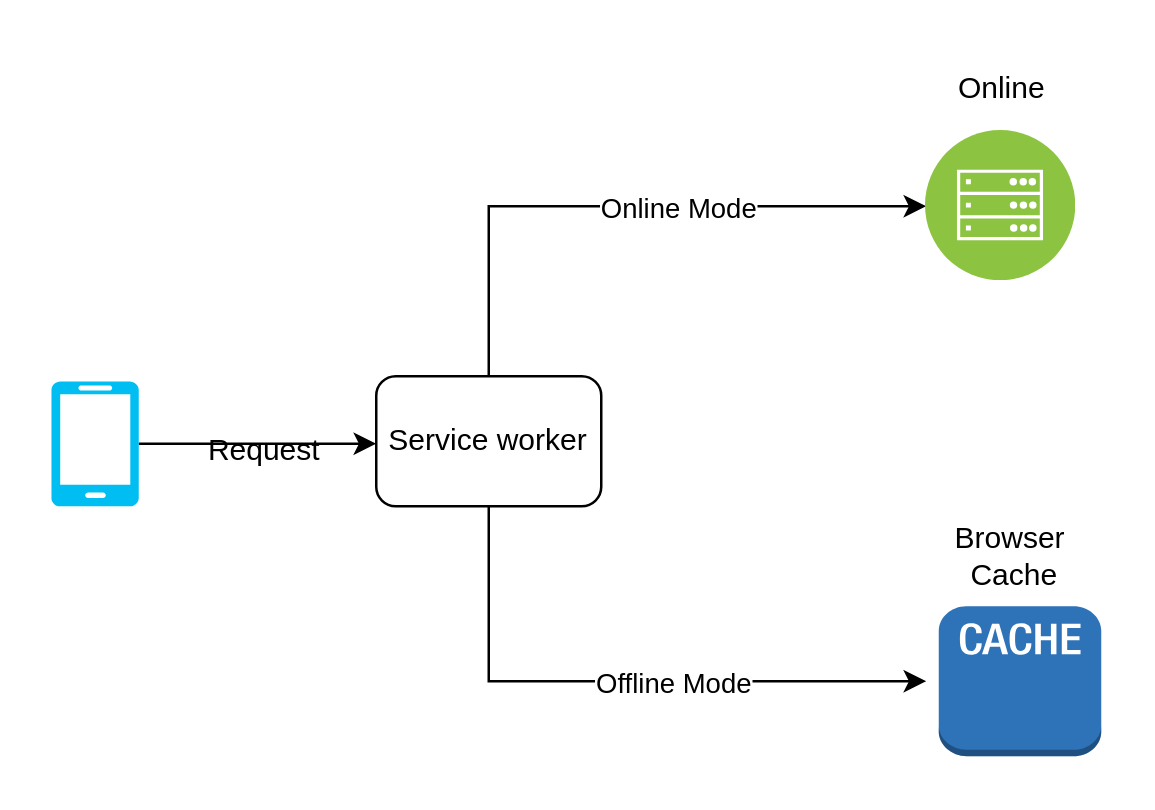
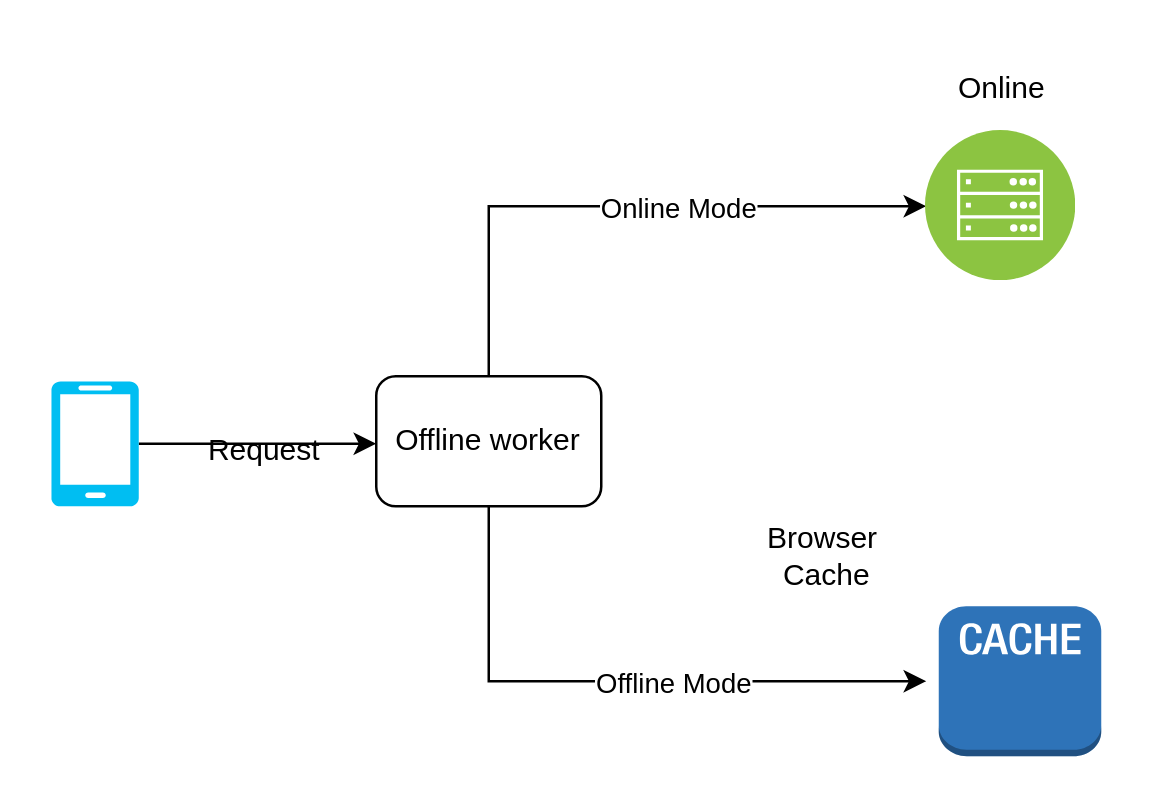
(489, 441) -> (489, 441)
(1014, 556) -> (826, 556)
